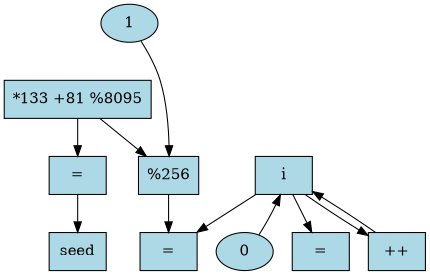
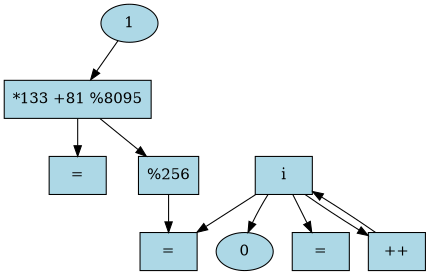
(163, 91) -> (107, 56)
(268, 220) -> (260, 209)
(78, 252) -> none
